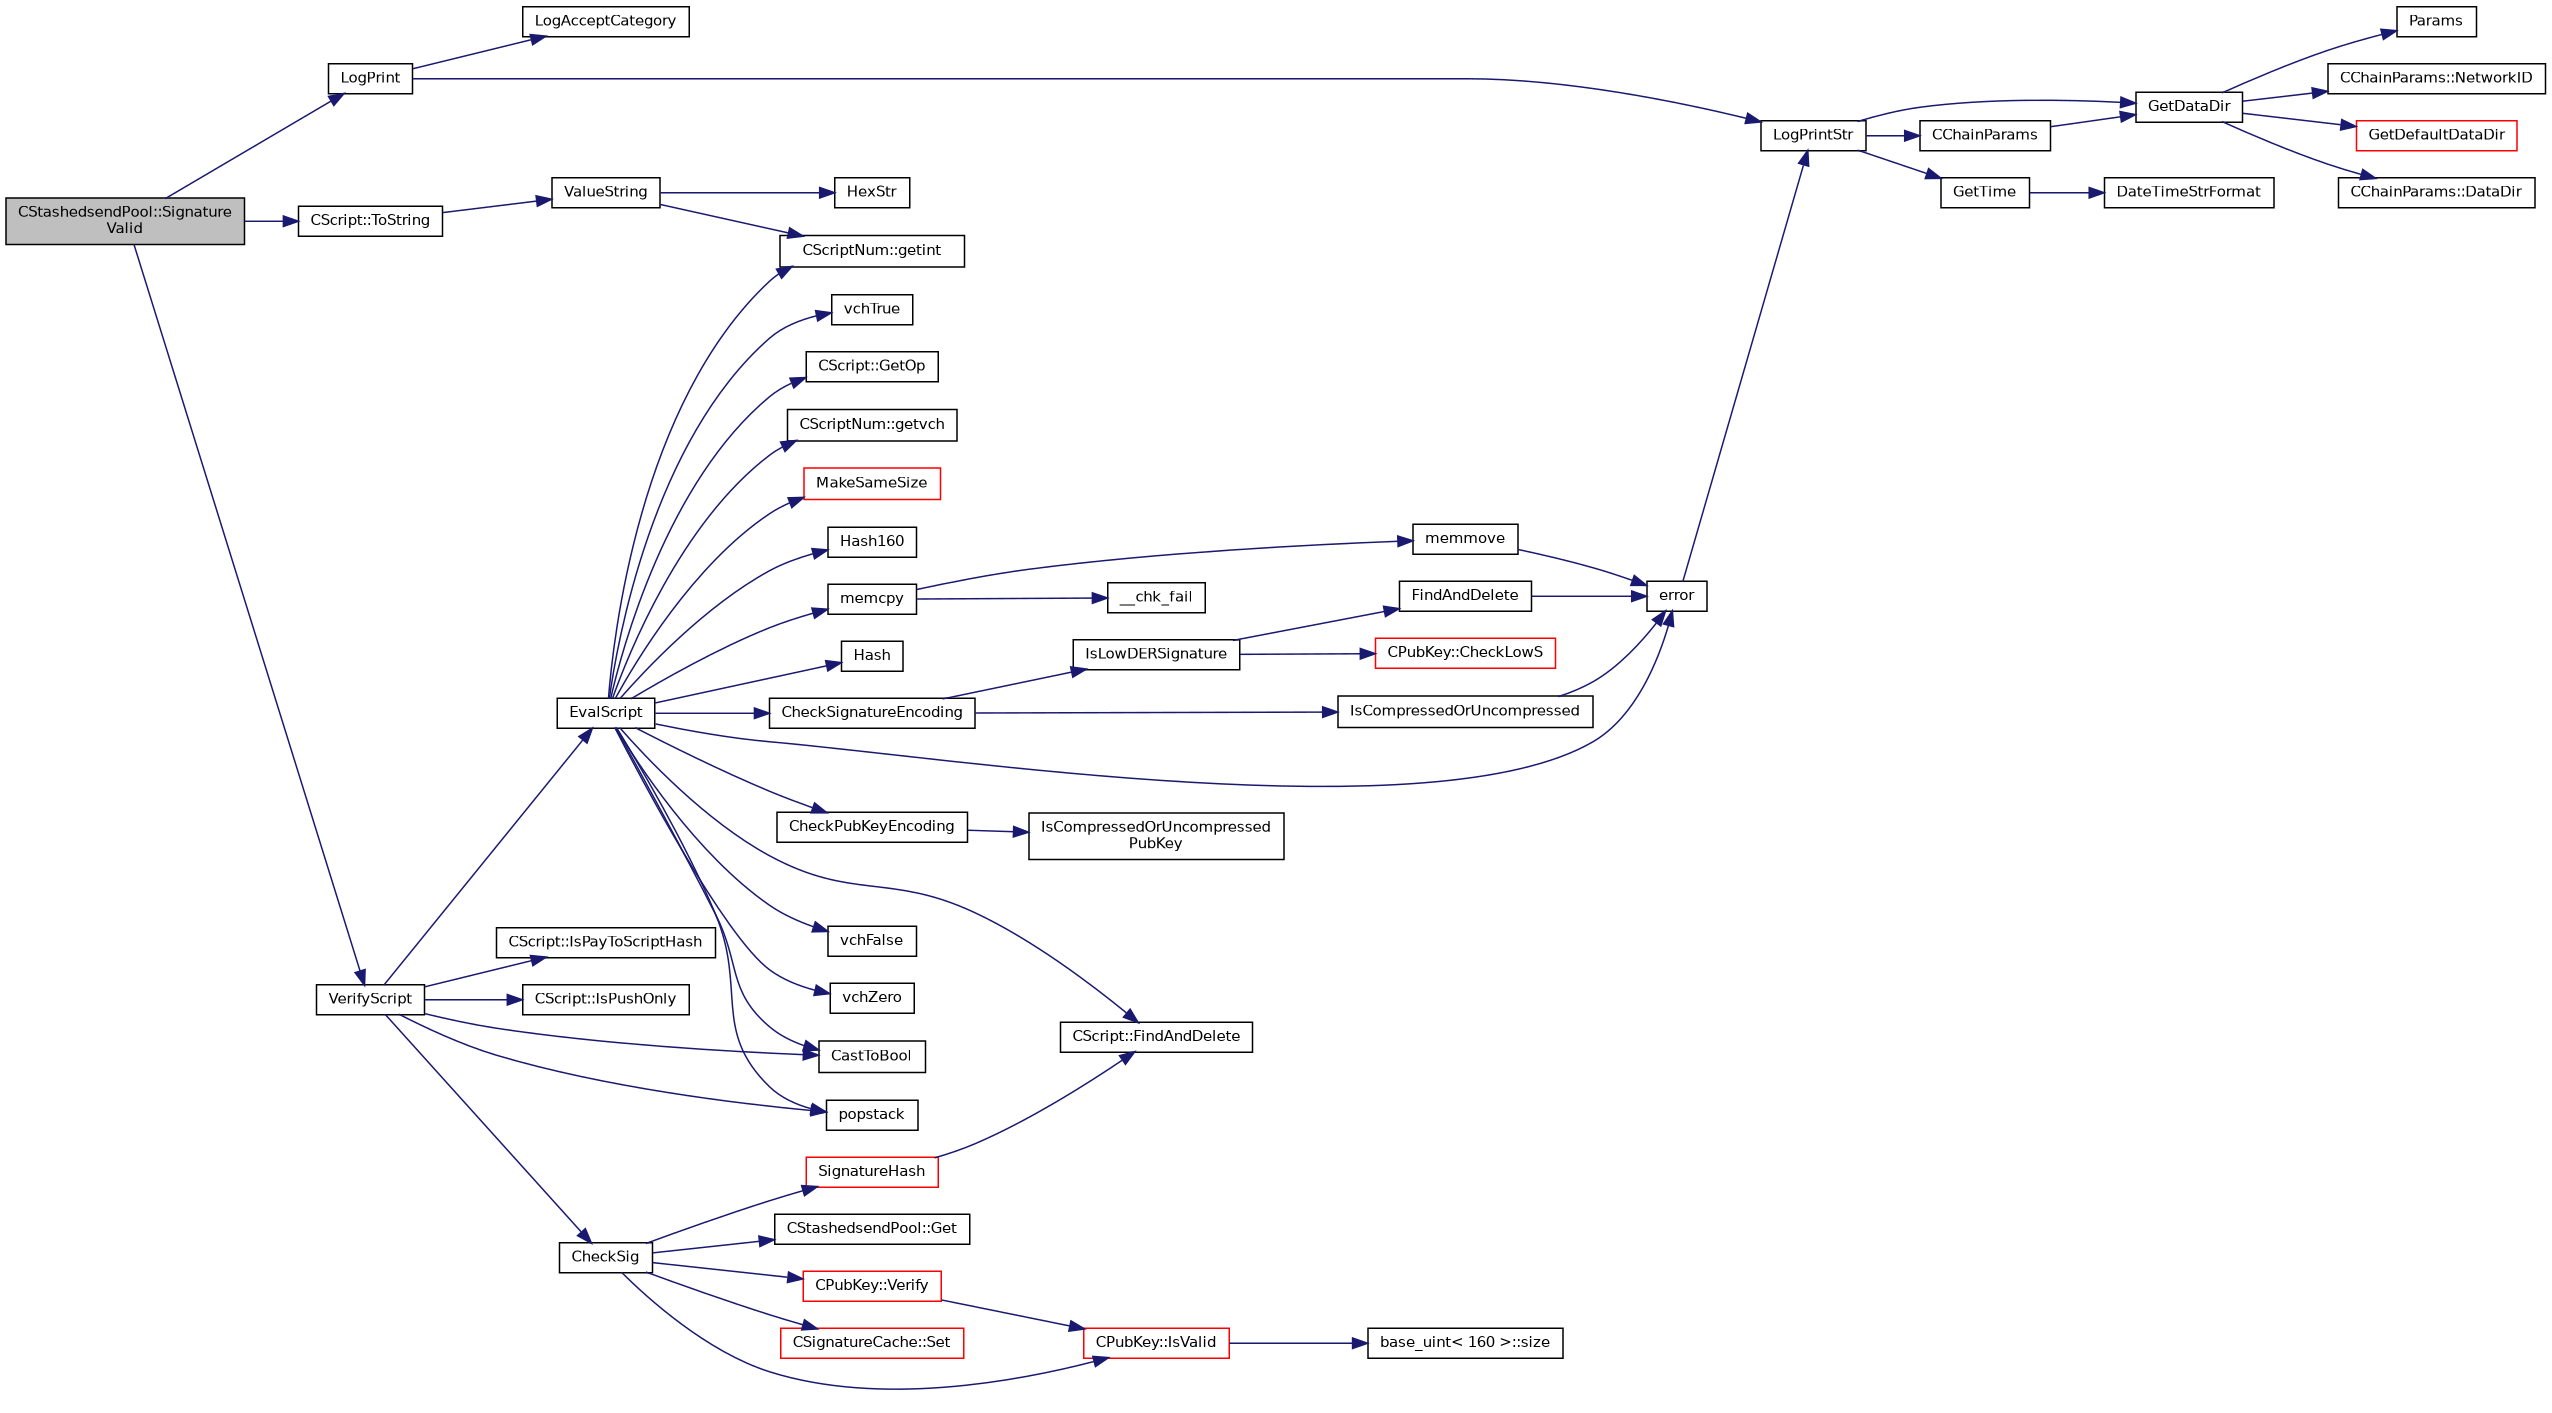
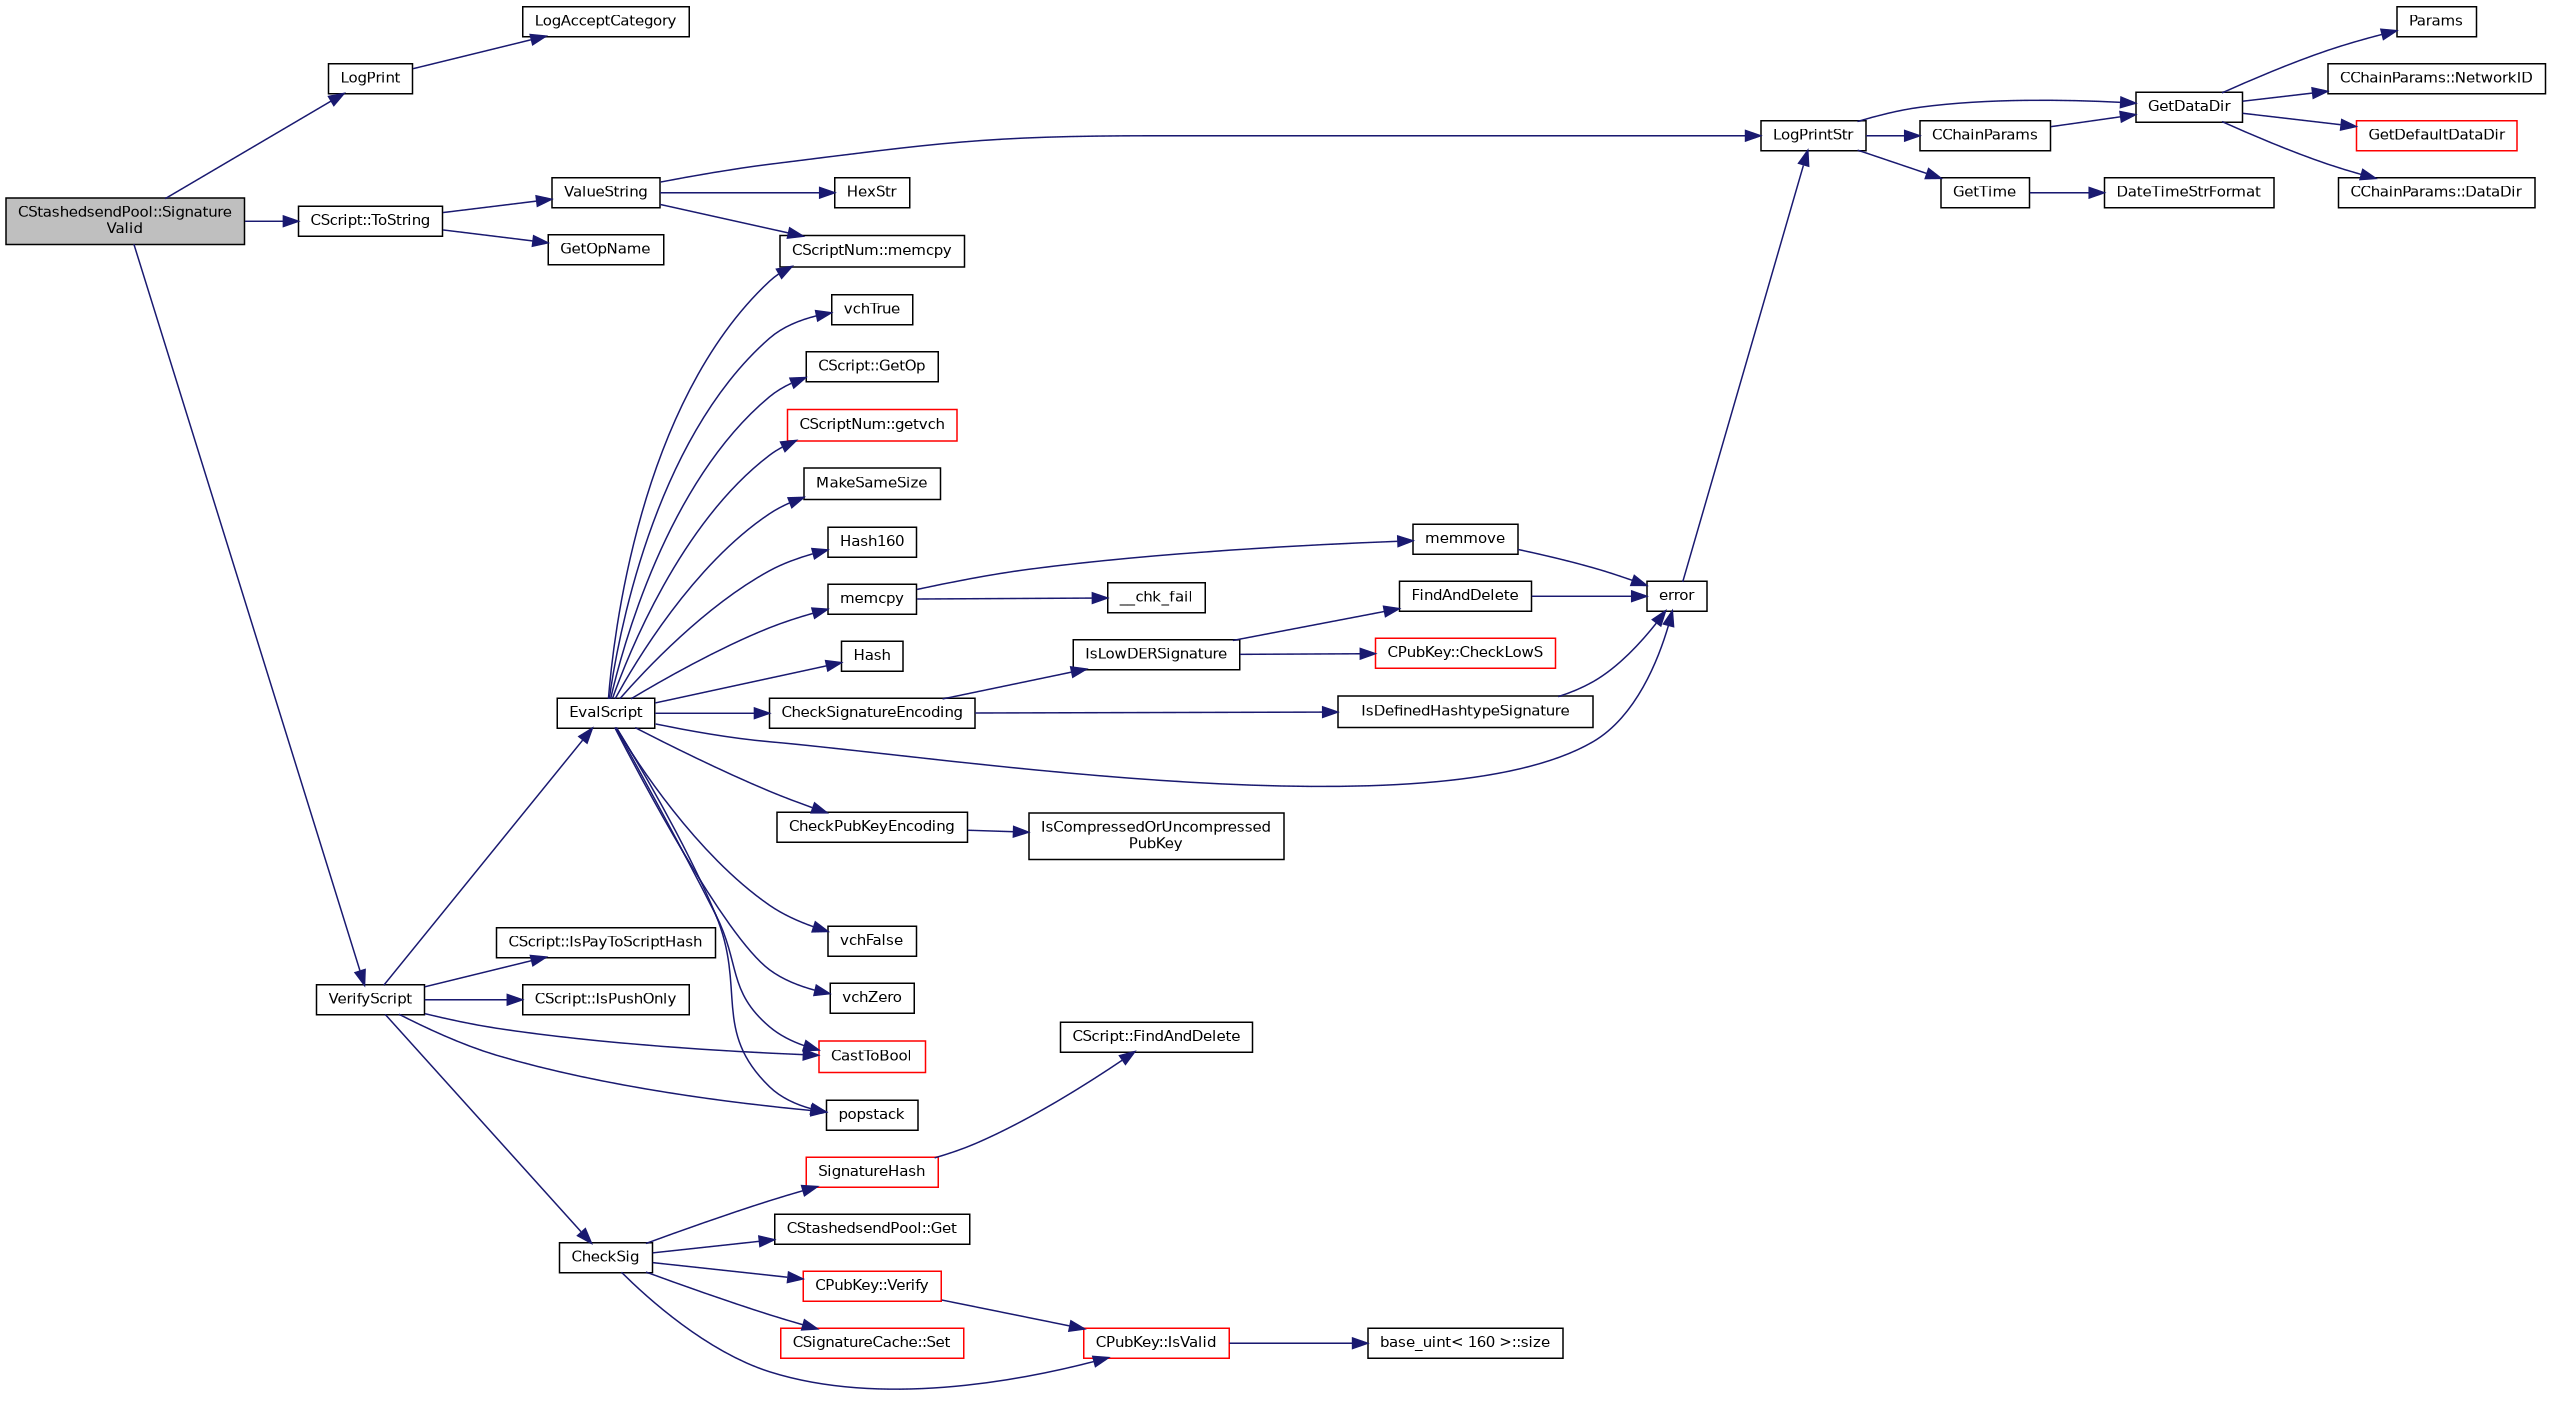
(1081, 79) -> (1202, 136)
none -> (606, 250)
(872, 251) -> (872, 251)
(872, 425) -> (872, 425)
(872, 484) -> (872, 484)
(1466, 712) -> (1466, 712)
(864, 885) -> none
(872, 1057) -> (872, 1057)
